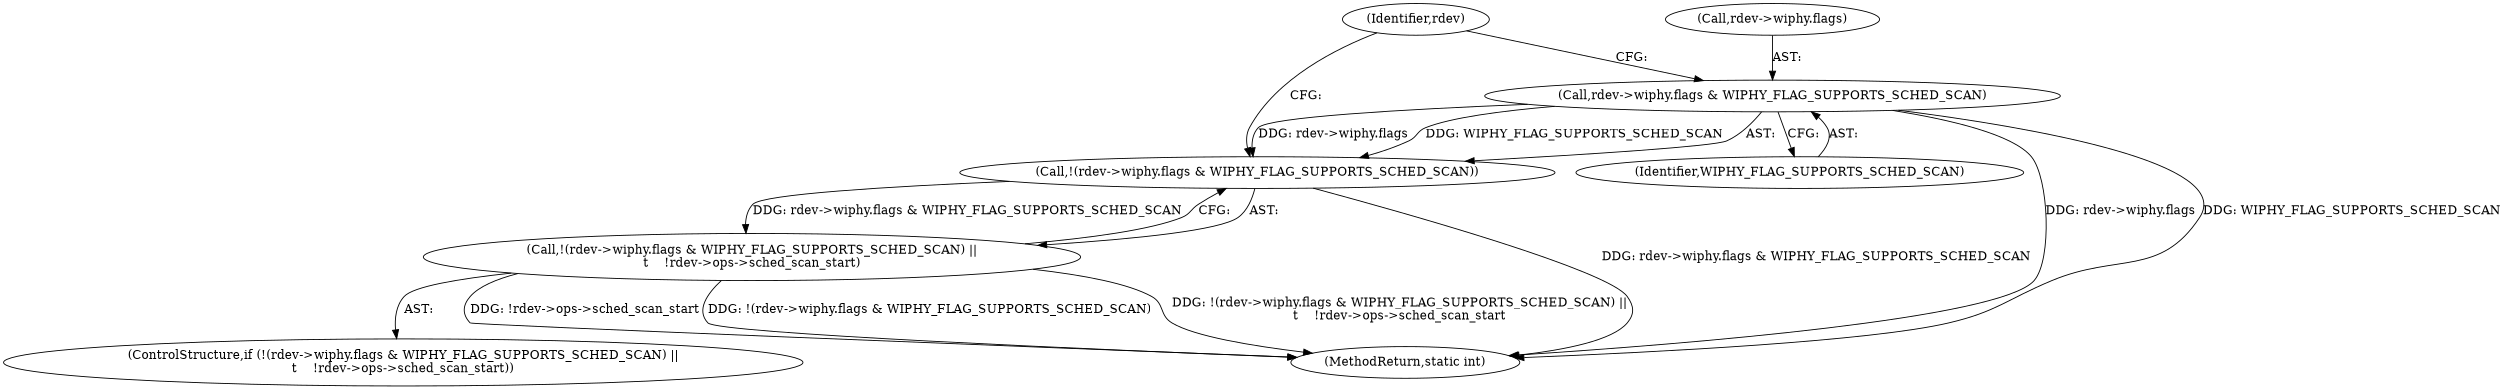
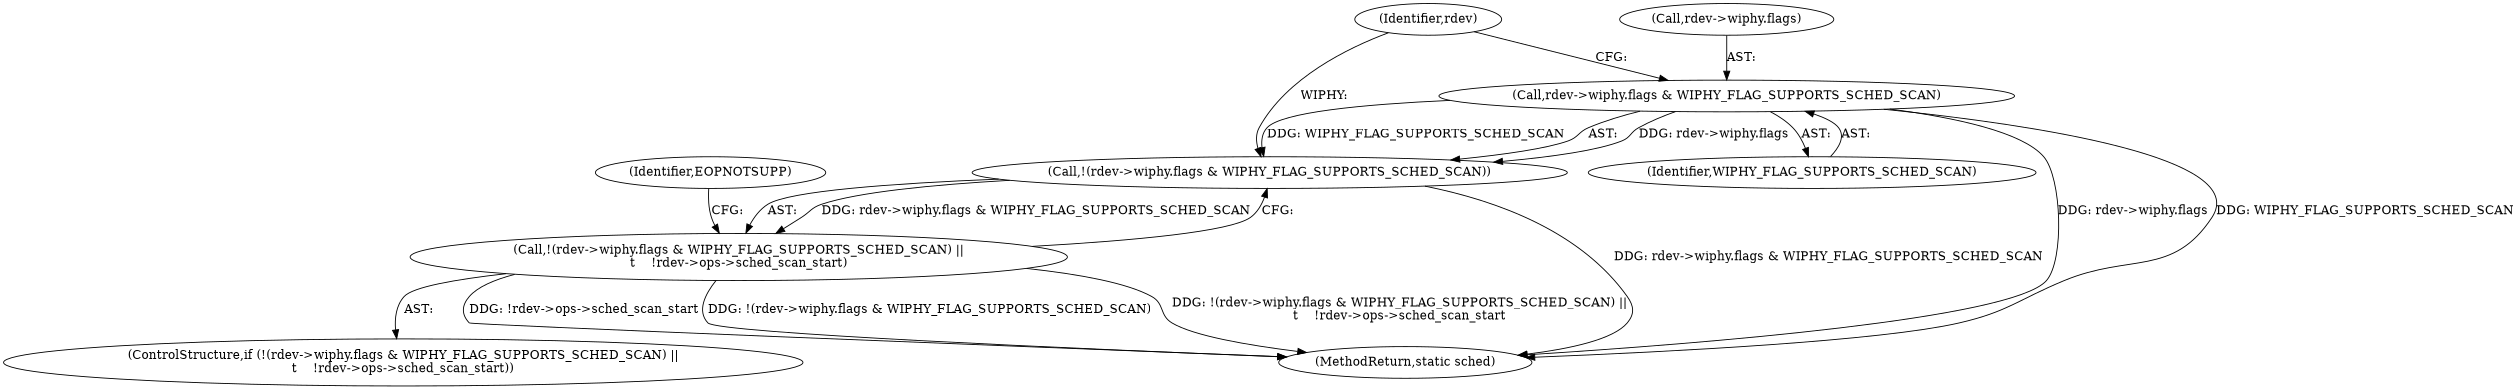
(1308, 96) -> (1326, 96)
(1806, 134) -> (1818, 134)
none -> (711, 173)
(1405, 362) -> (1405, 362)
